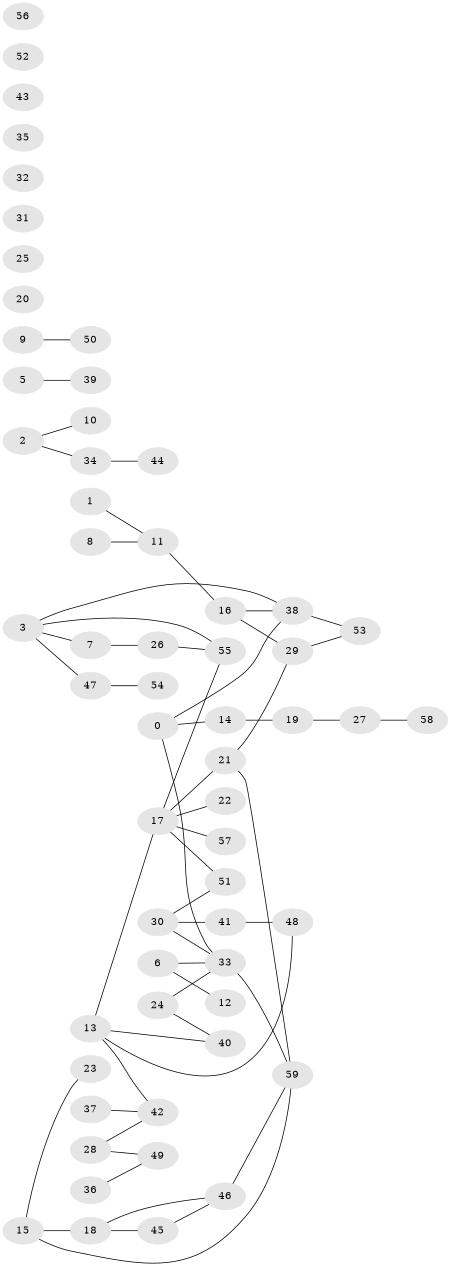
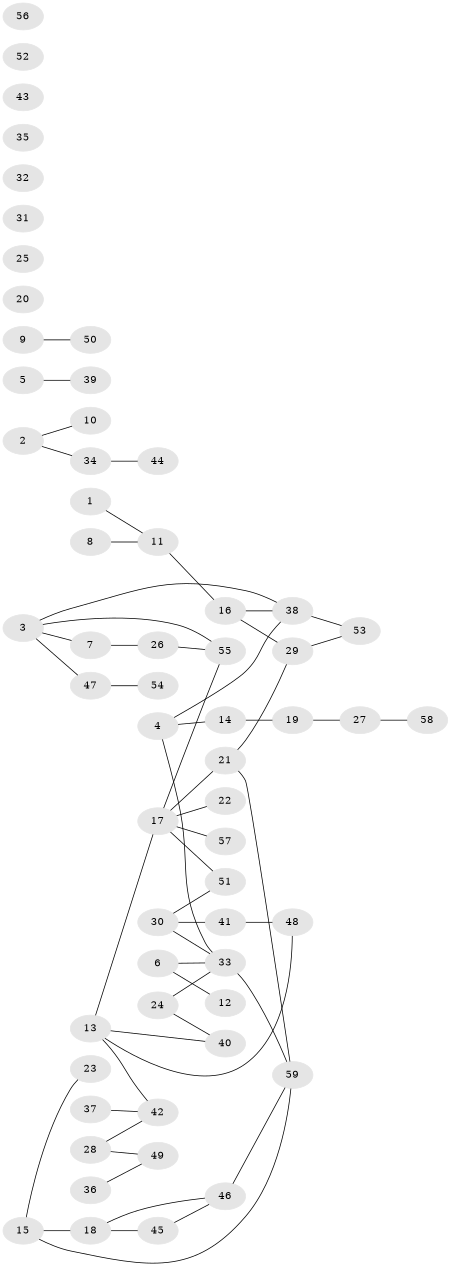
(158, 726) -> (158, 726)
